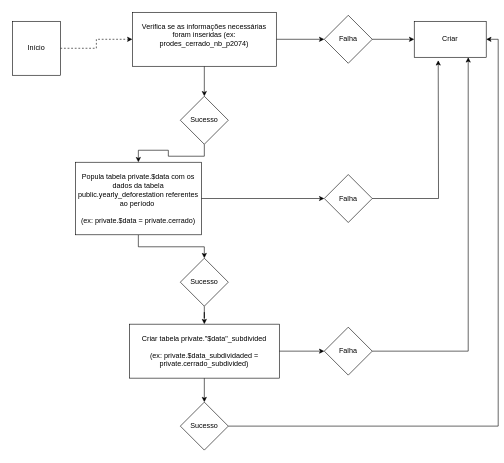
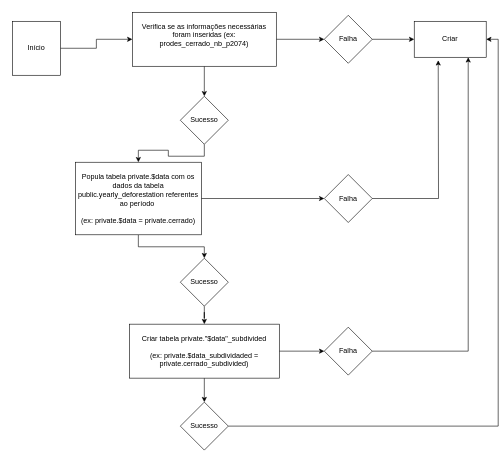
(96, 46) -> (96, 46)
